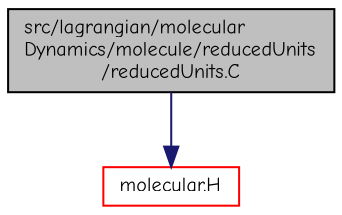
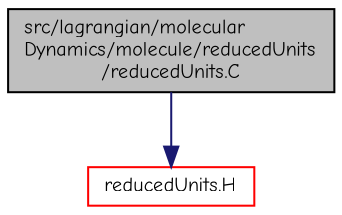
(171, 186) -> (171, 186)
